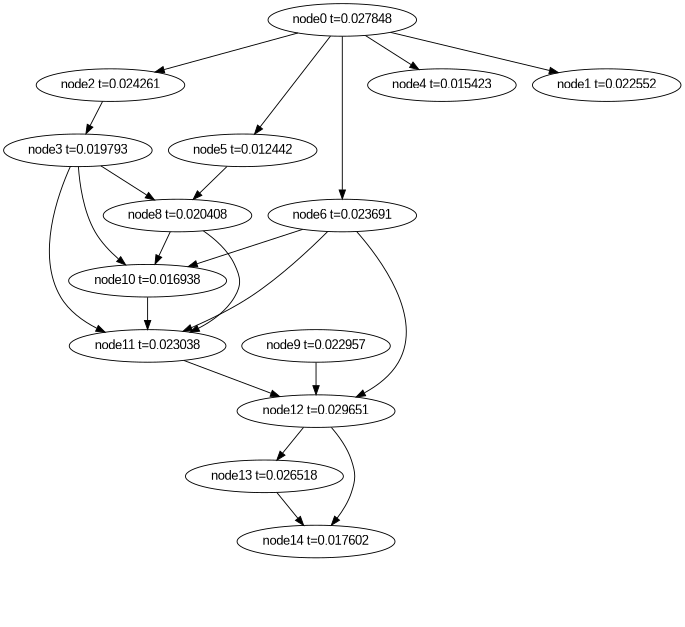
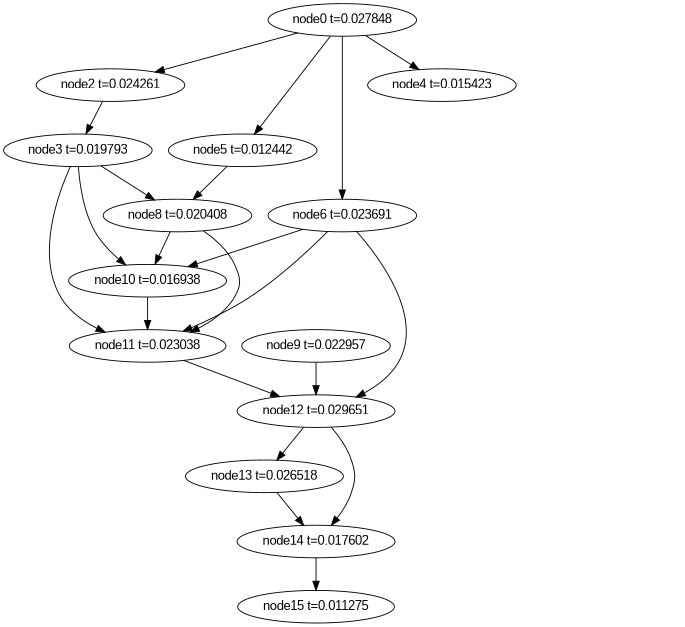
(607, 85) -> none
none -> (316, 607)
